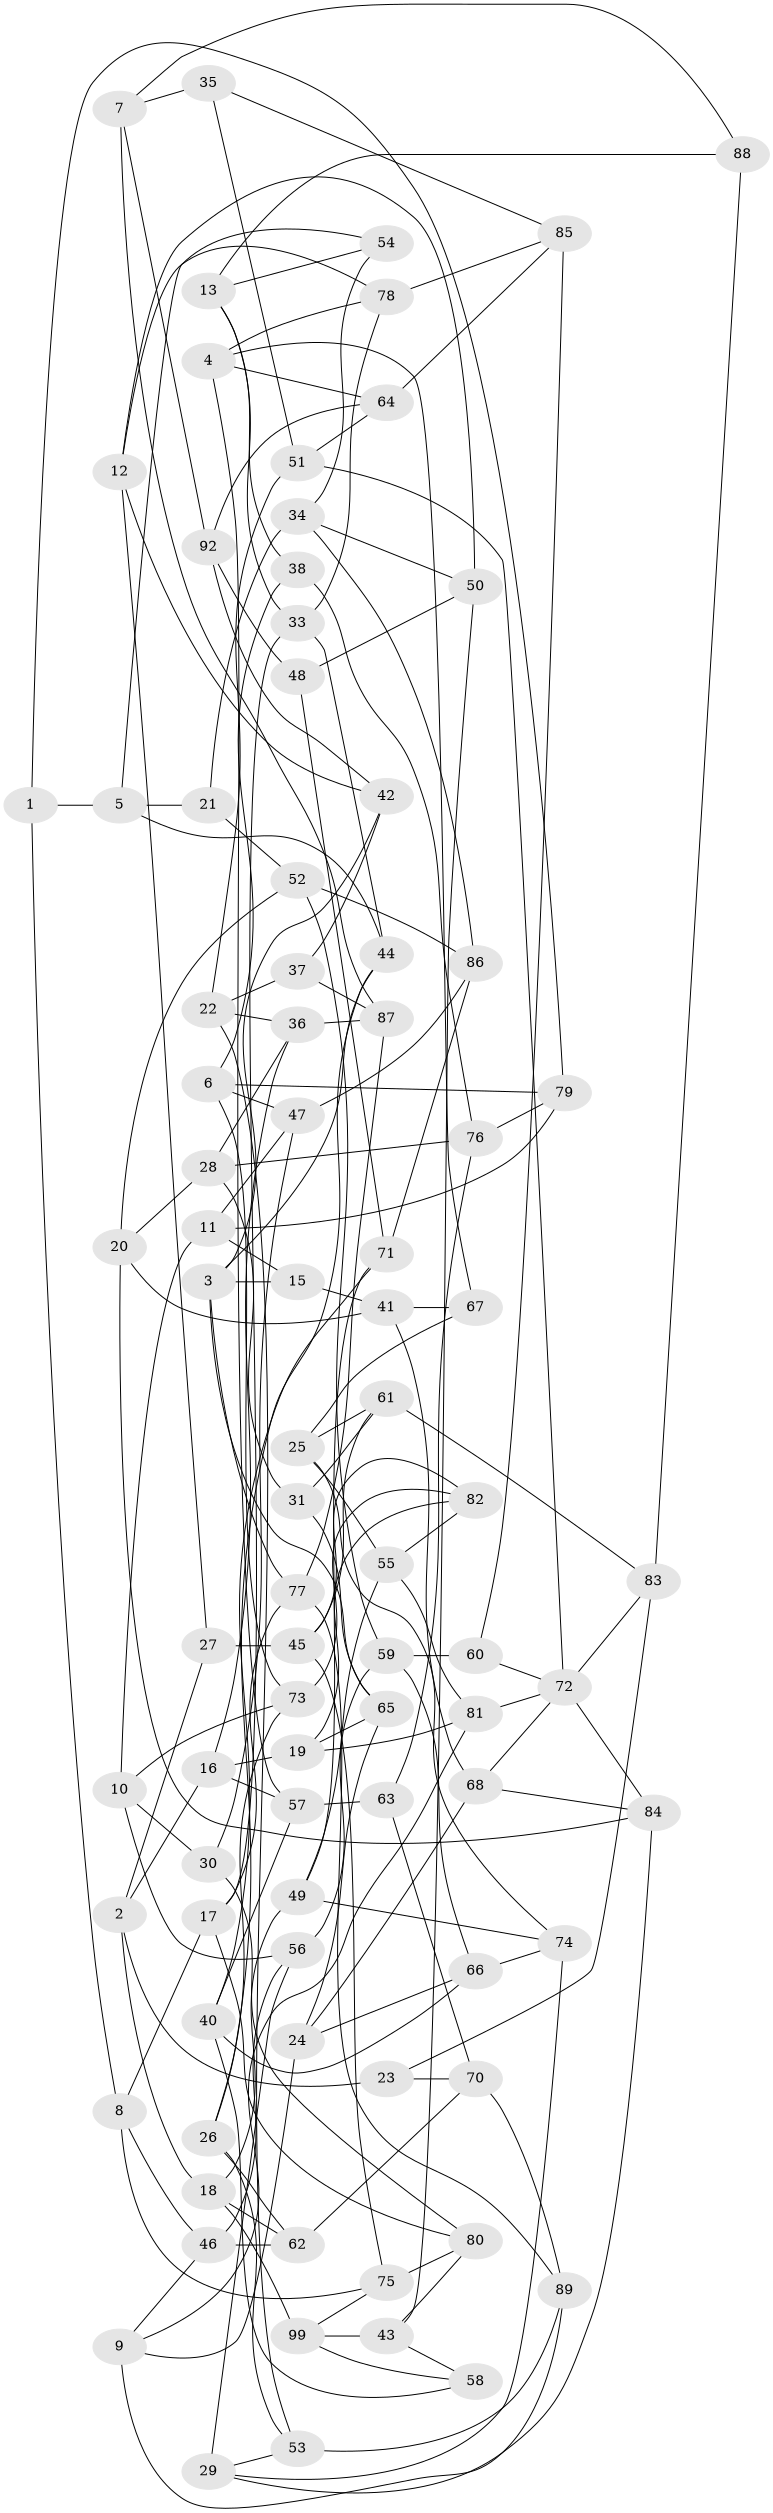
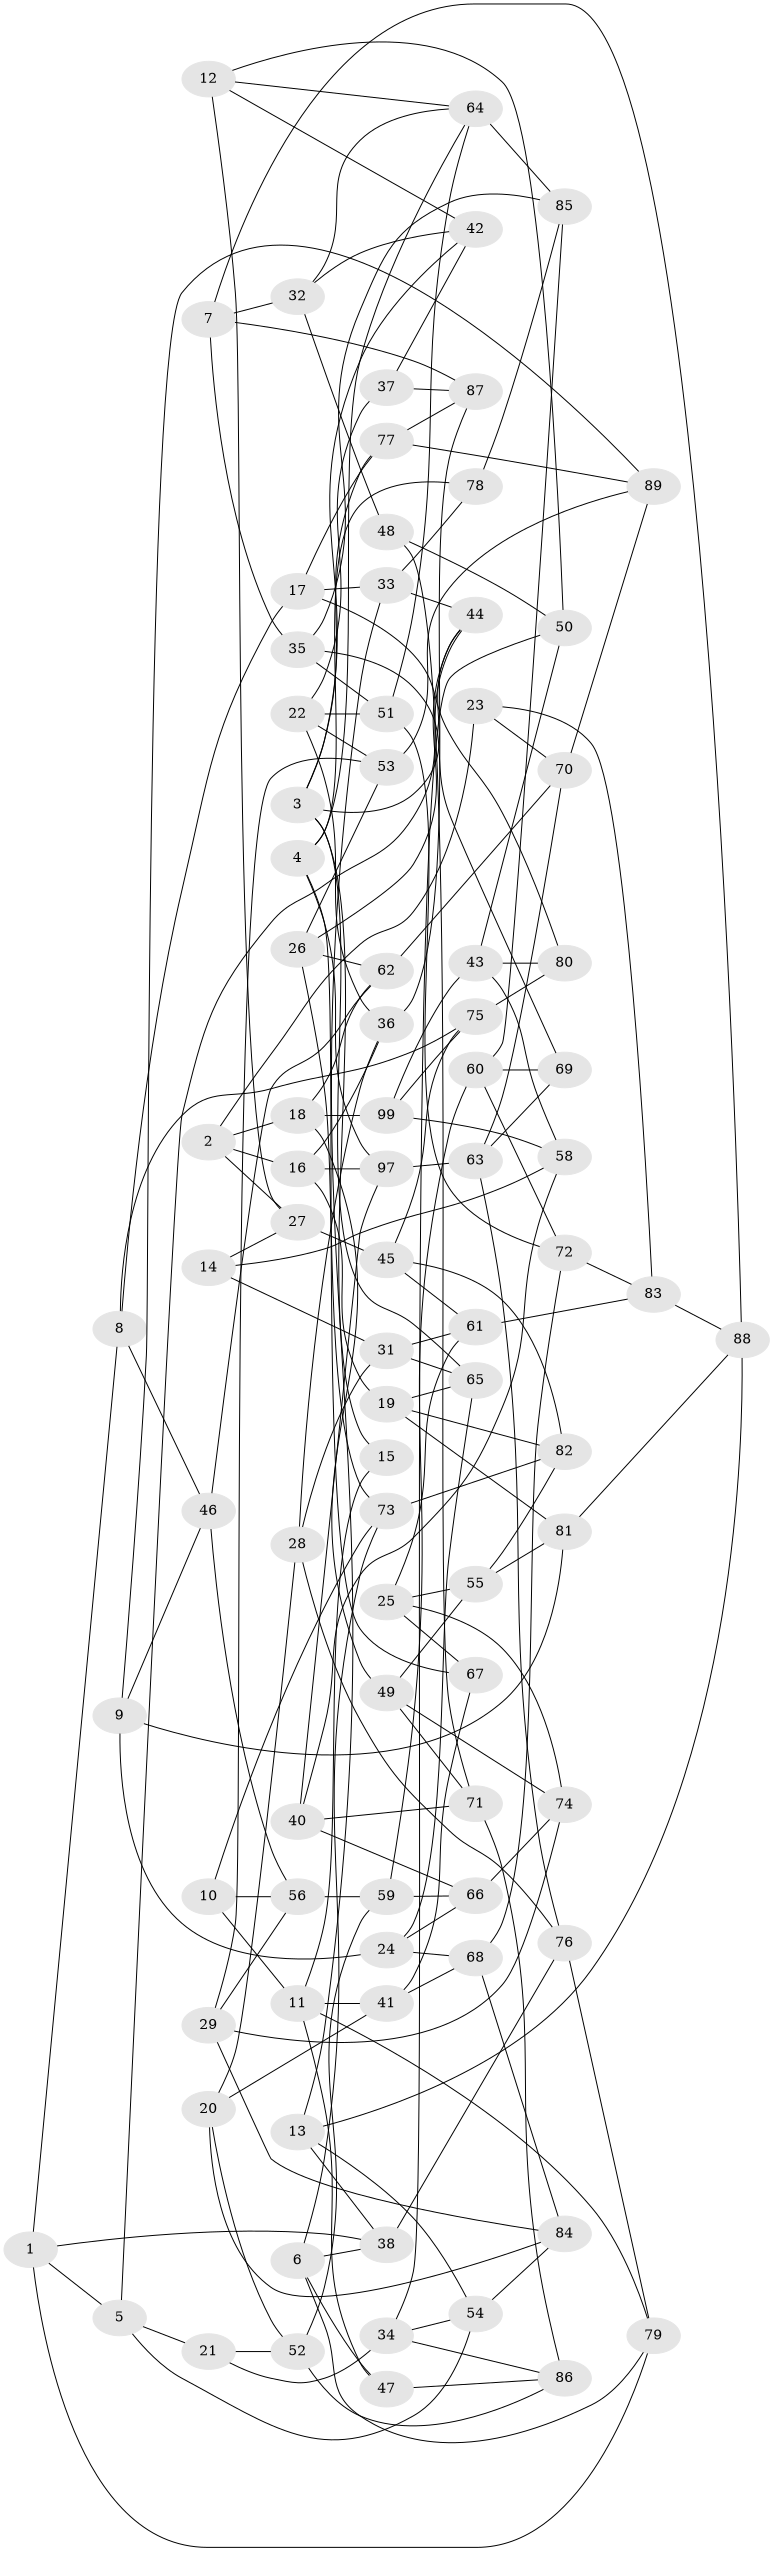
(168, 282) -> (342, 94)
(209, 547) -> (298, 297)
none -> (565, 1070)
none -> (209, 1268)
(334, 1292) -> (345, 2003)
(520, 1701) -> (654, 1436)
(609, 1750) -> (520, 2274)
(298, 1806) -> (387, 1169)
(209, 1864) -> none
none -> (209, 2232)
